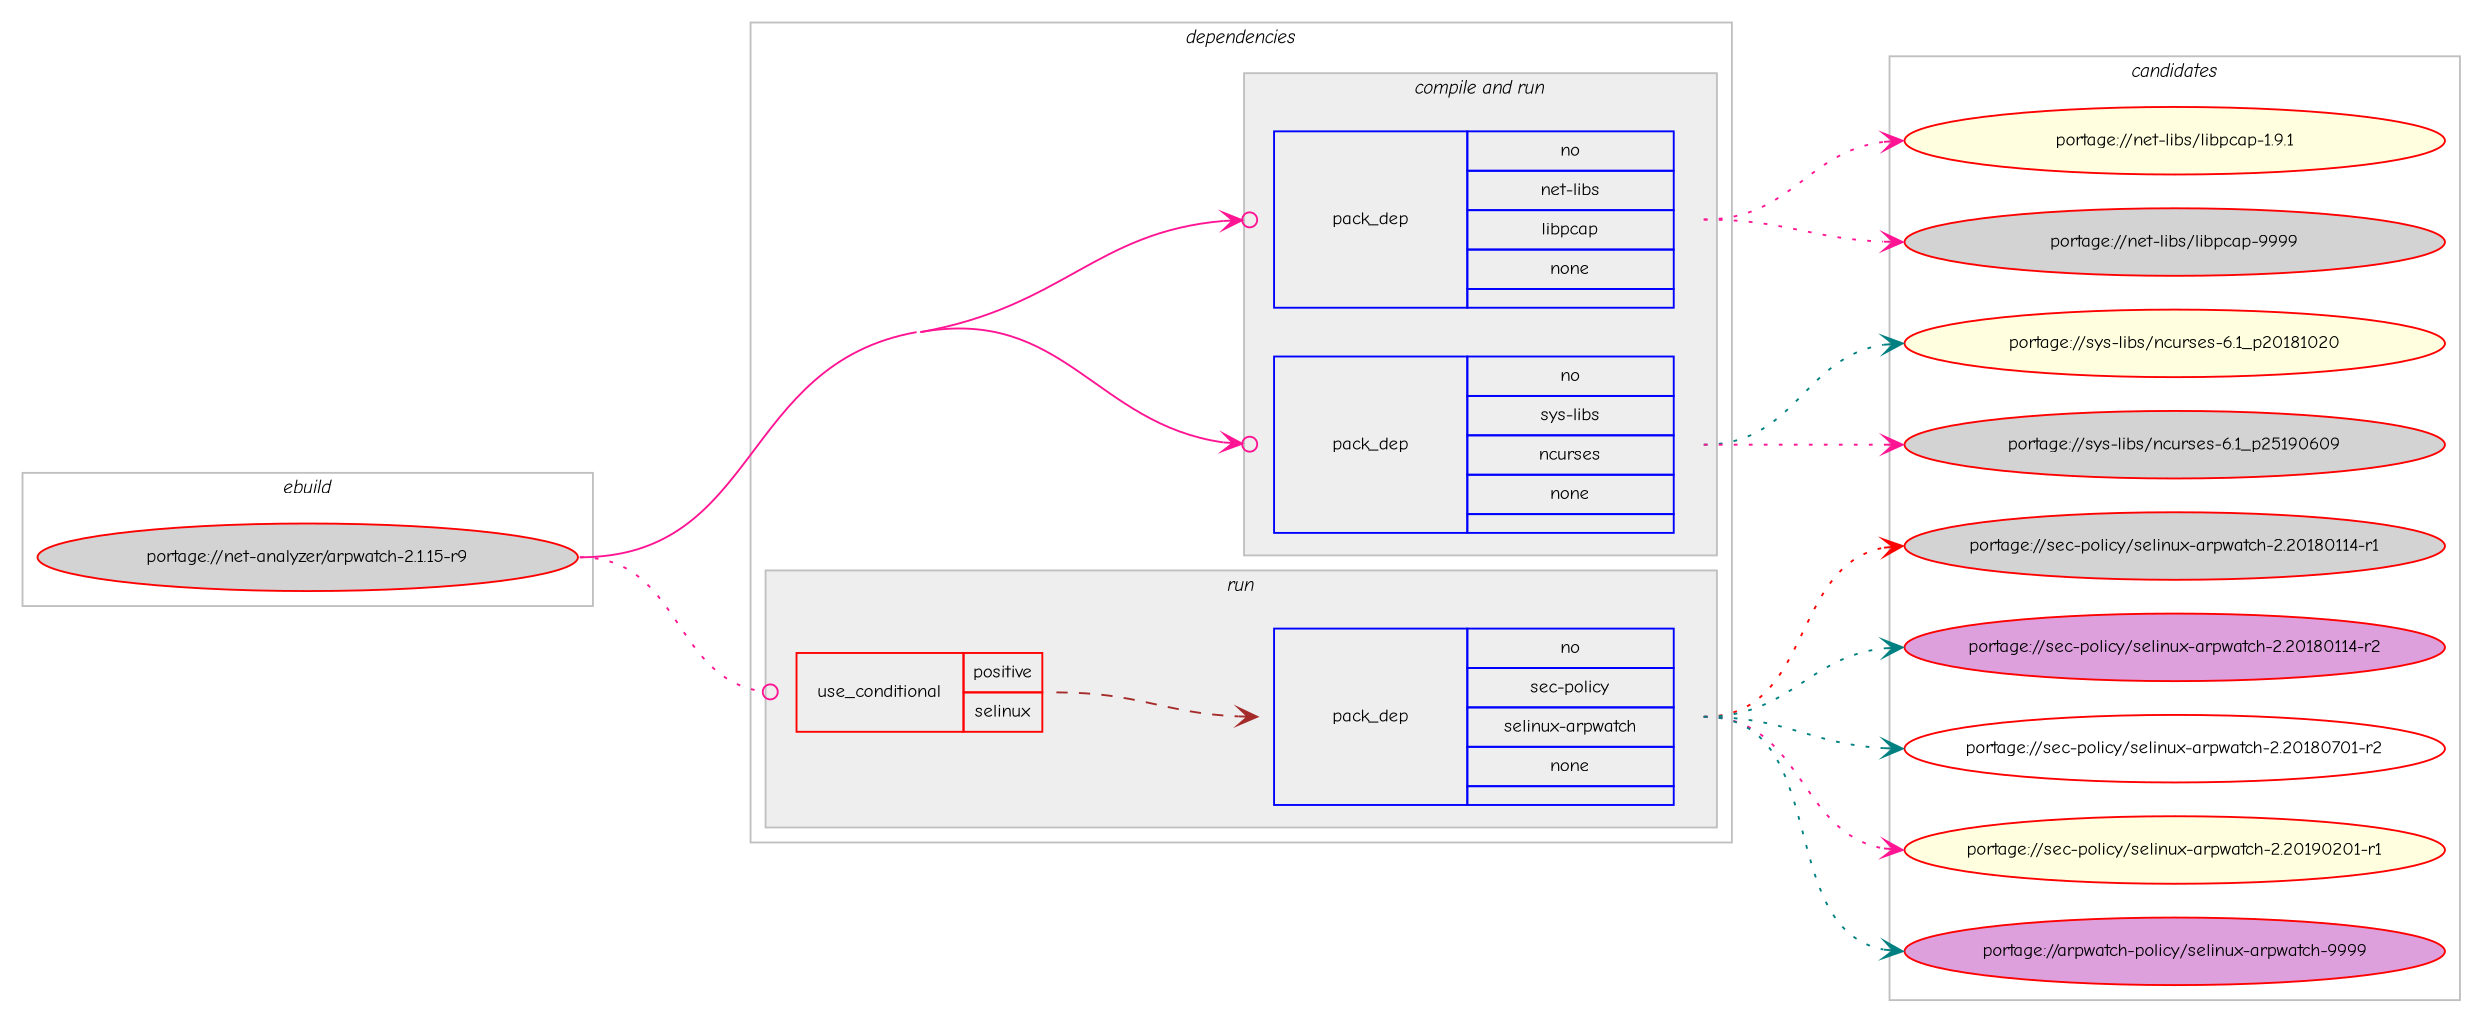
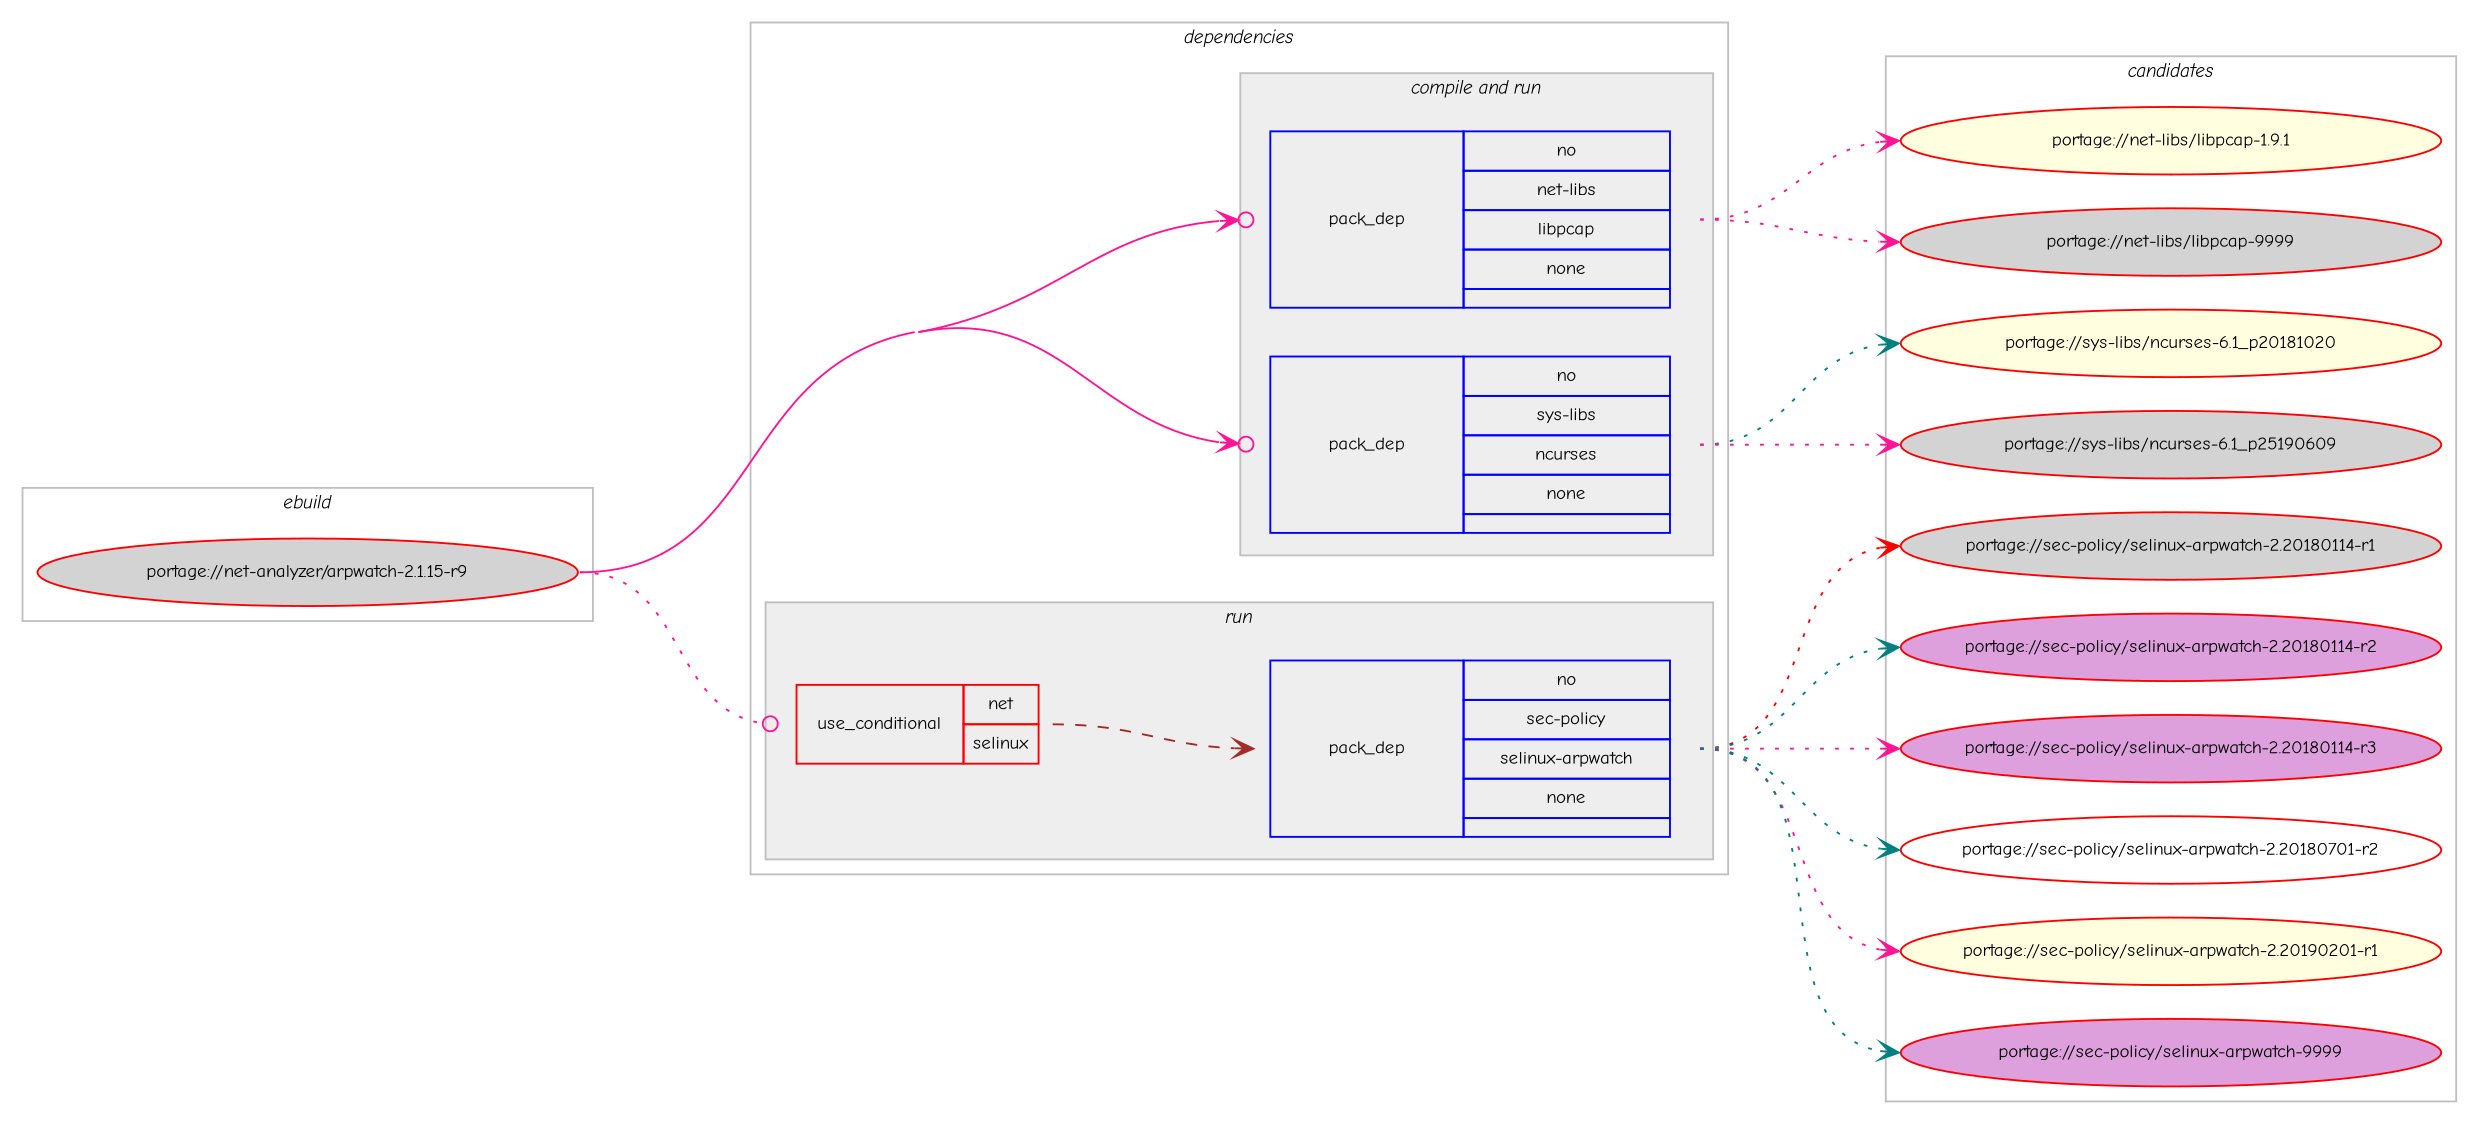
(1003, 672) -> (1001, 704)
none -> (2171, 749)
(2175, 951) -> (2171, 1053)
